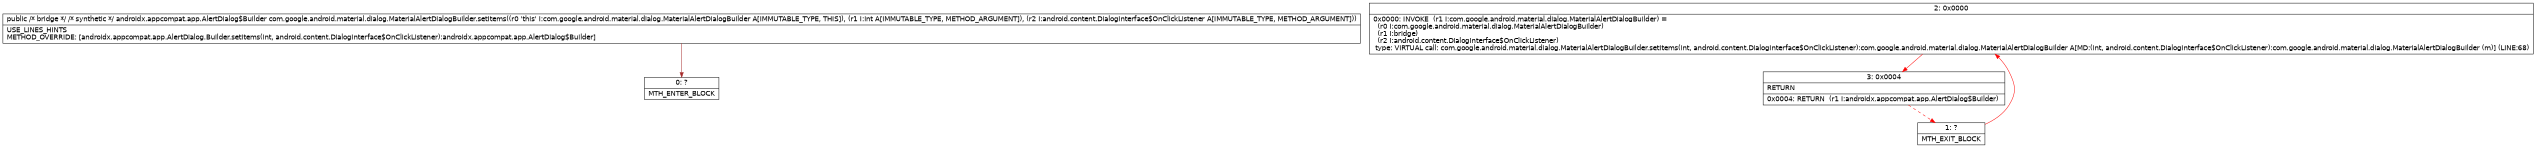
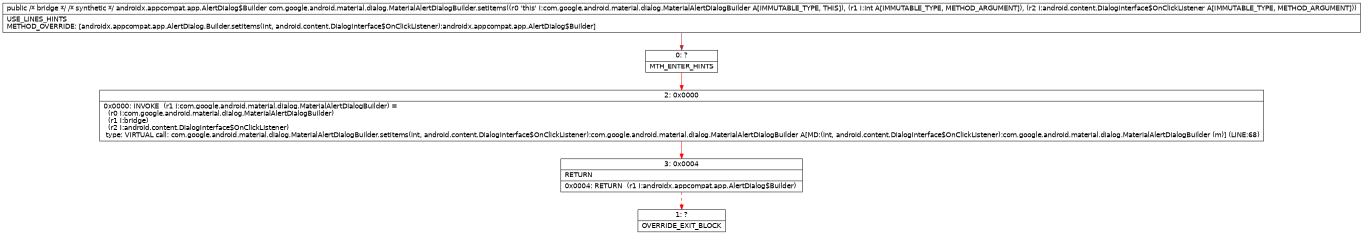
(682, 94) -> (682, 67)
(2014, 95) -> (682, 79)
(1951, 139) -> (682, 226)
